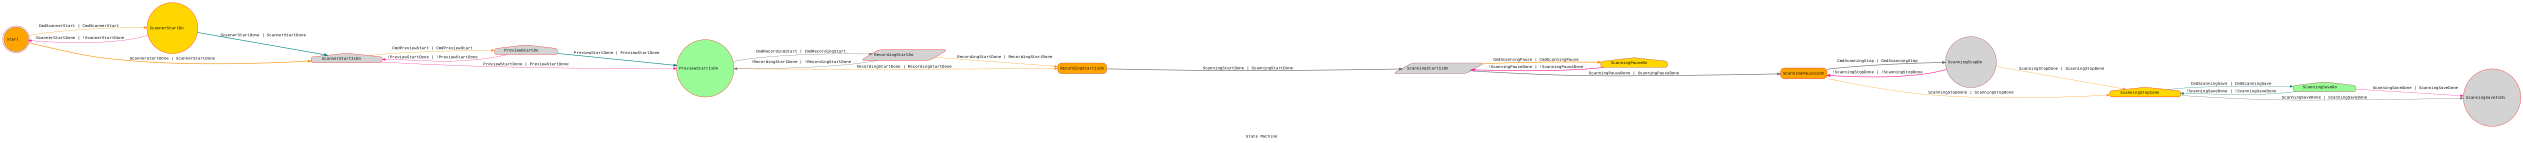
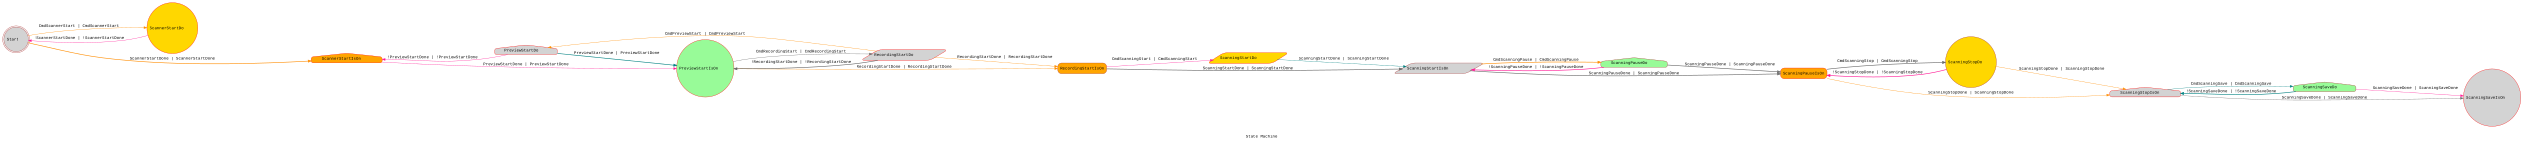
(16, 39) -> (16, 39)
(261, 44) -> none
(430, 52) -> (714, 36)
none -> (1248, 58)
(347, 59) -> (347, 59)
(1971, 62) -> (1971, 62)
(1634, 63) -> (1634, 63)
(808, 67) -> (808, 67)
none -> (1722, 68)
(2145, 93) -> (2145, 93)
(2240, 95) -> (2240, 95)
